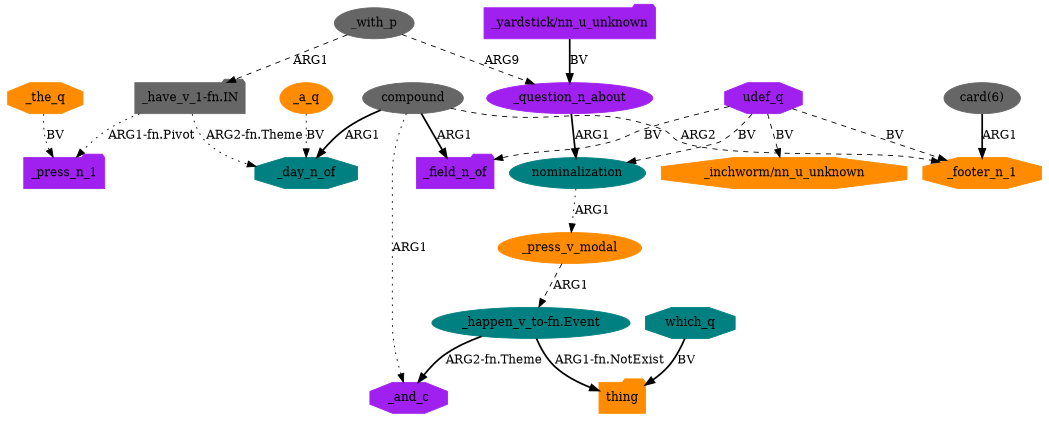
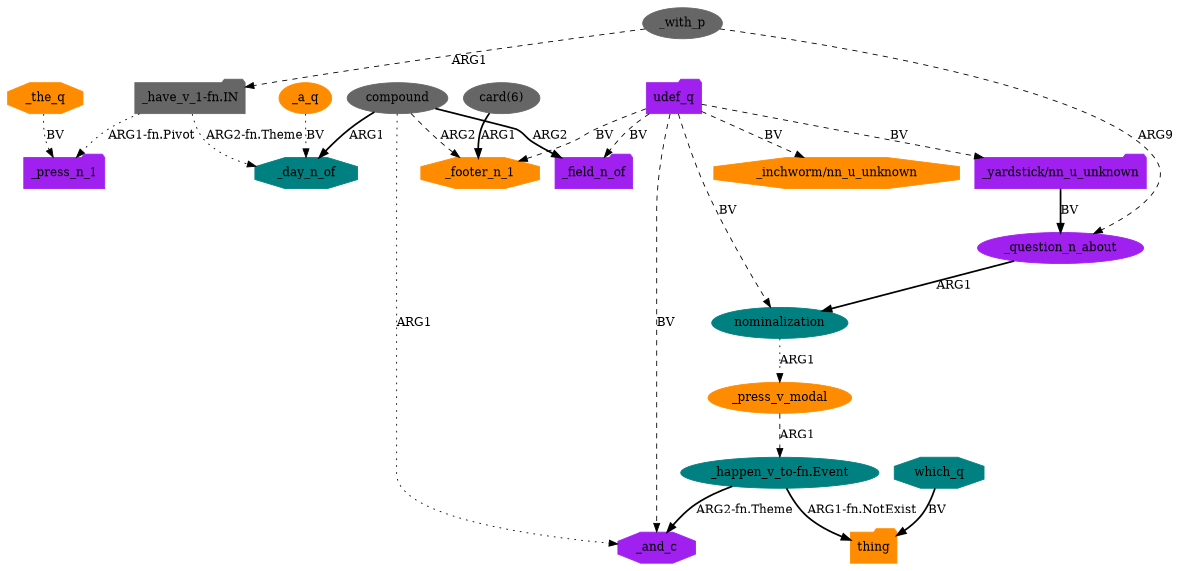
(763, 98) -> (674, 98)
none -> (838, 130)
(455, 136) -> (550, 136)
none -> (657, 318)
